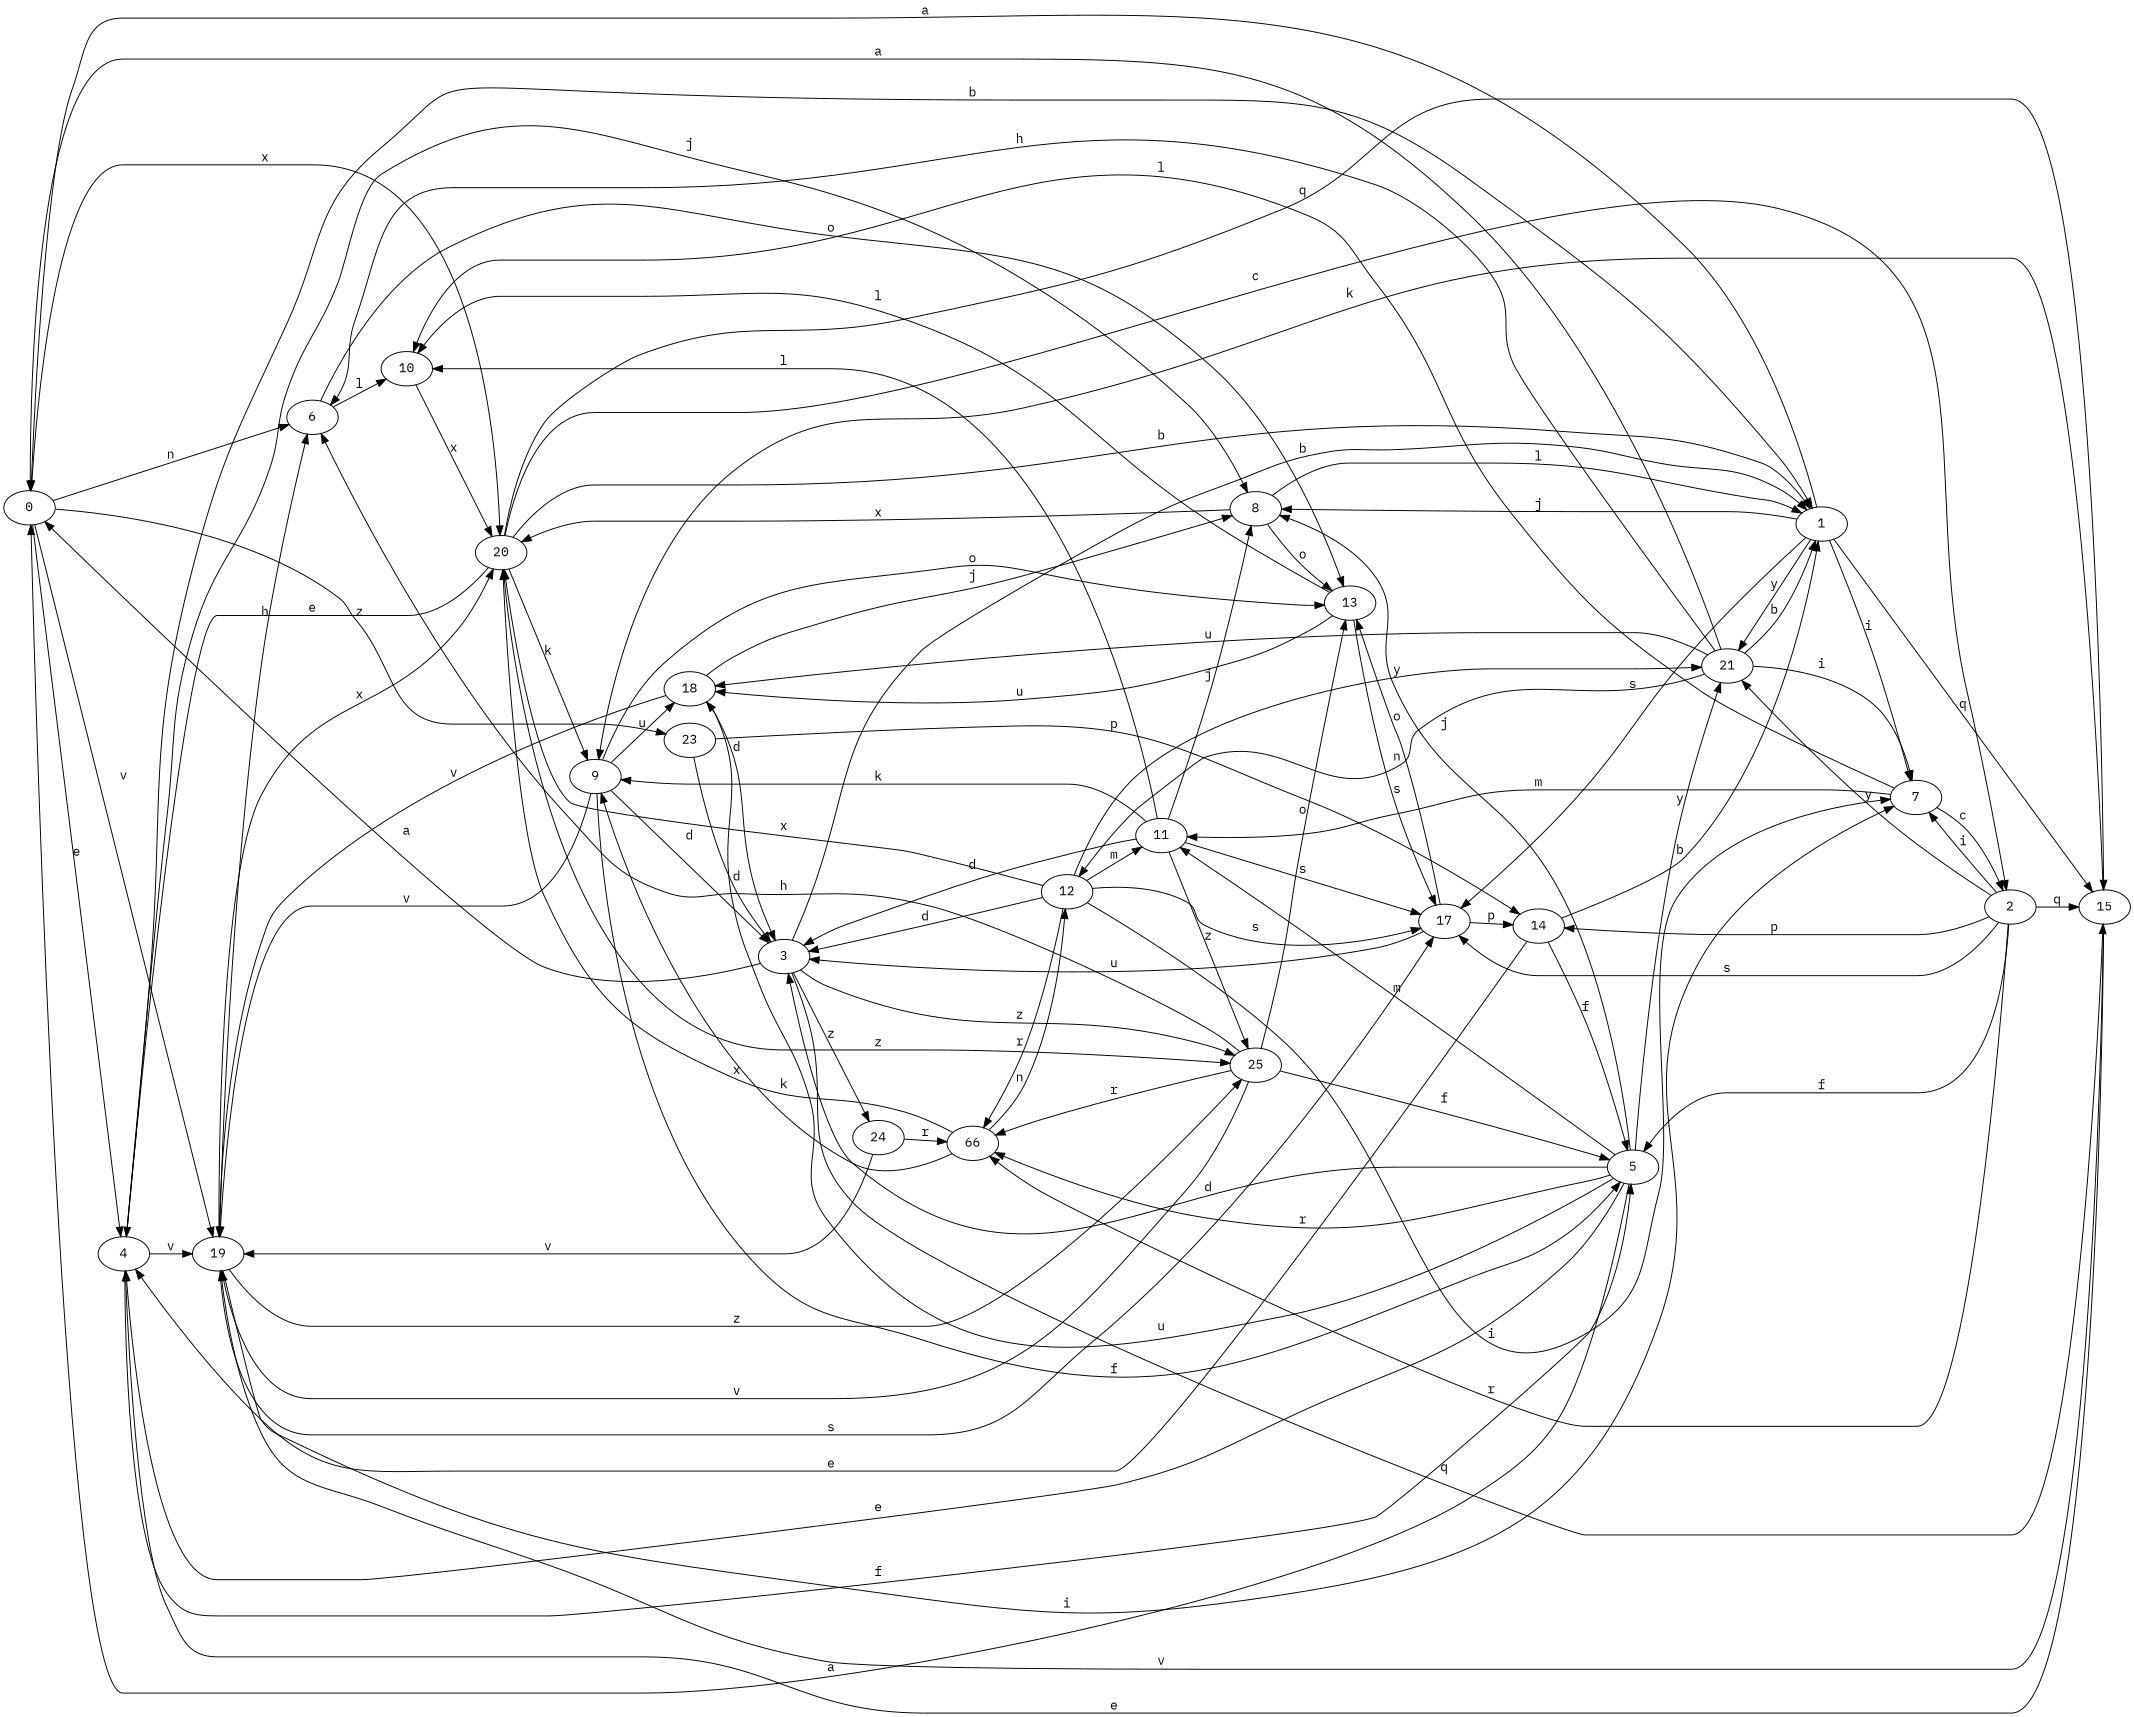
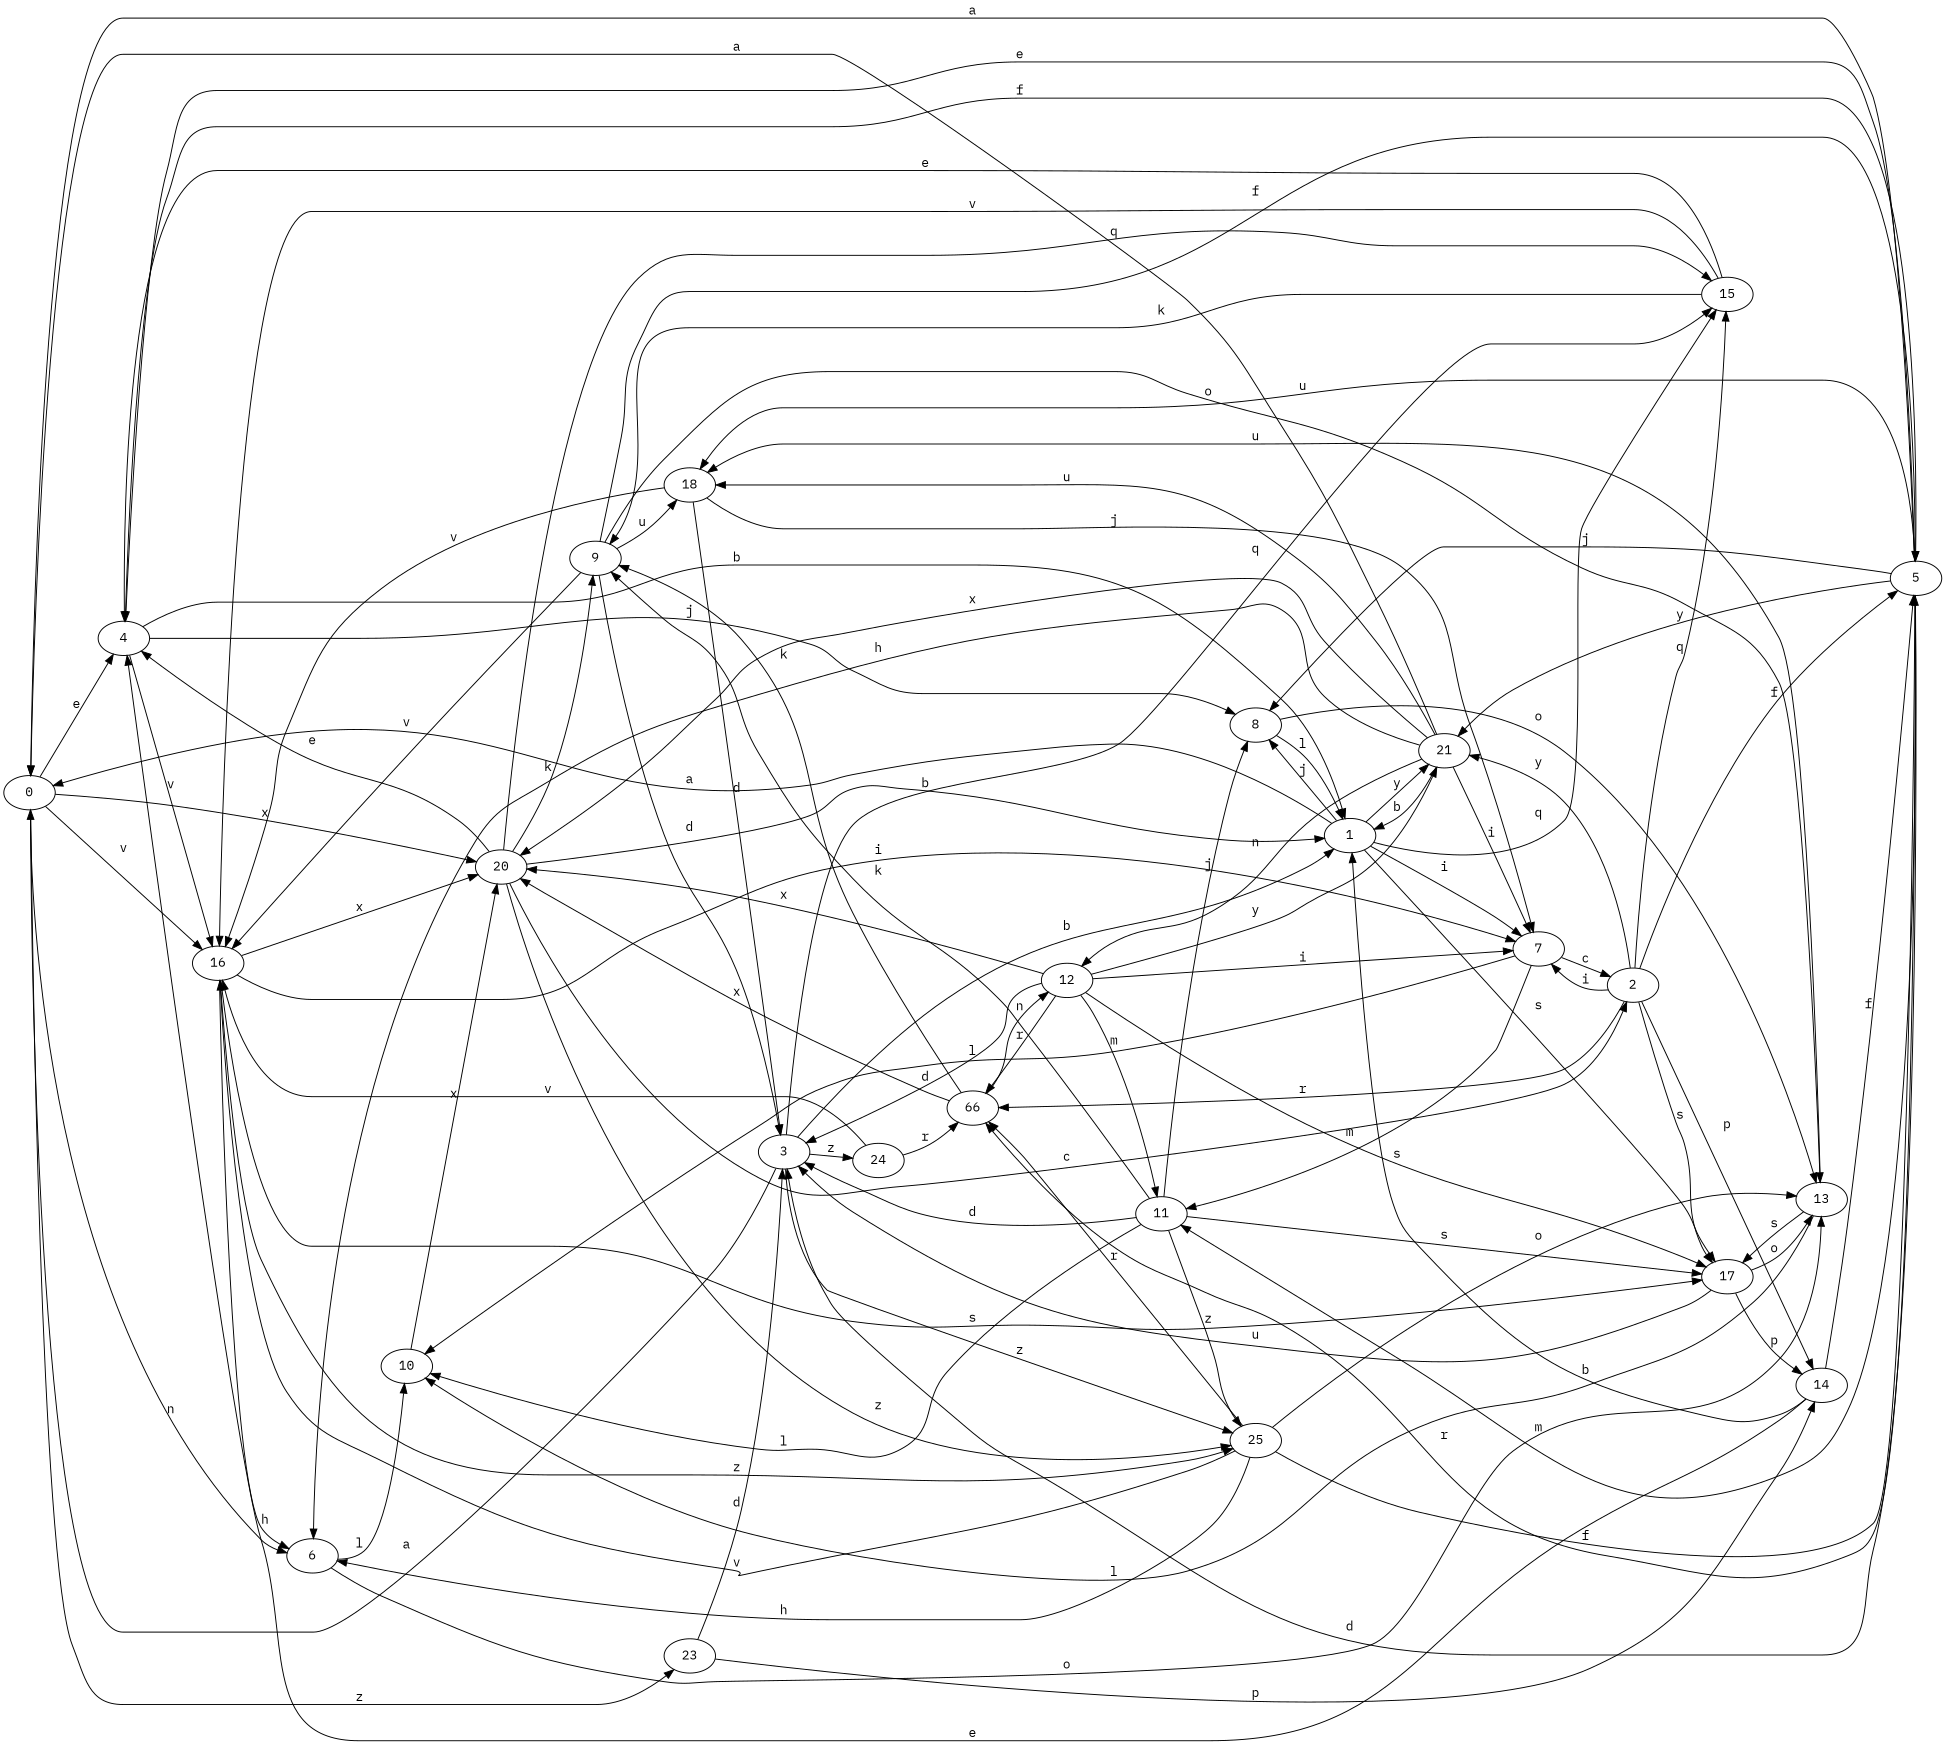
(879, 520) -> (975, 610)
(961, 590) -> (1246, 530)
(218, 1254) -> (218, 963)
